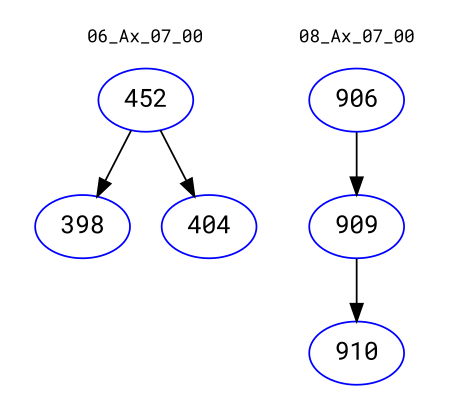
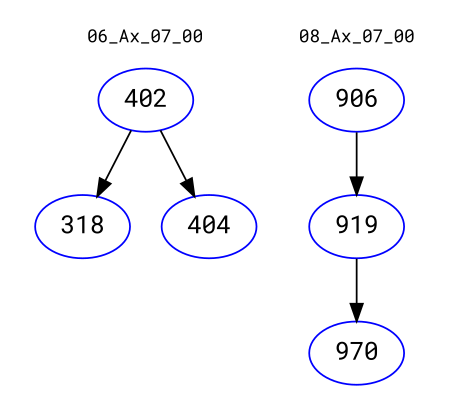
(146, 100) -> (146, 100)
(83, 227) -> (83, 227)
(357, 227) -> (357, 227)
(357, 353) -> (357, 353)
